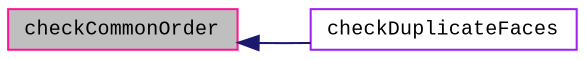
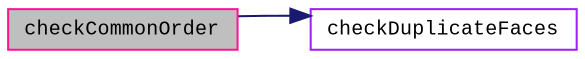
(285, 43) -> (264, 16)
